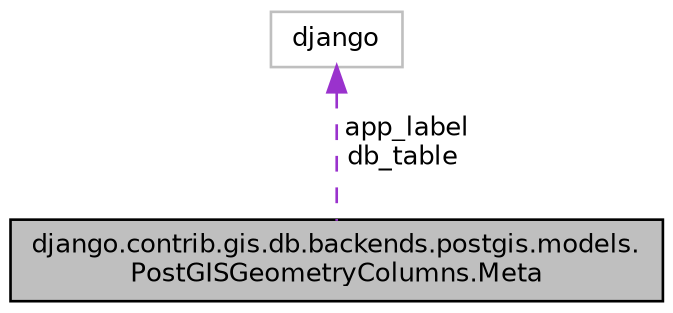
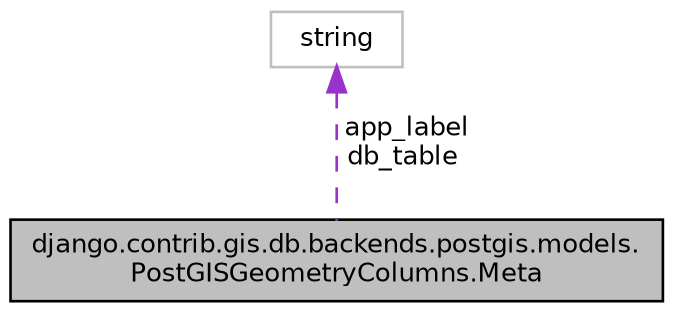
(337, 39) -> (337, 39)
